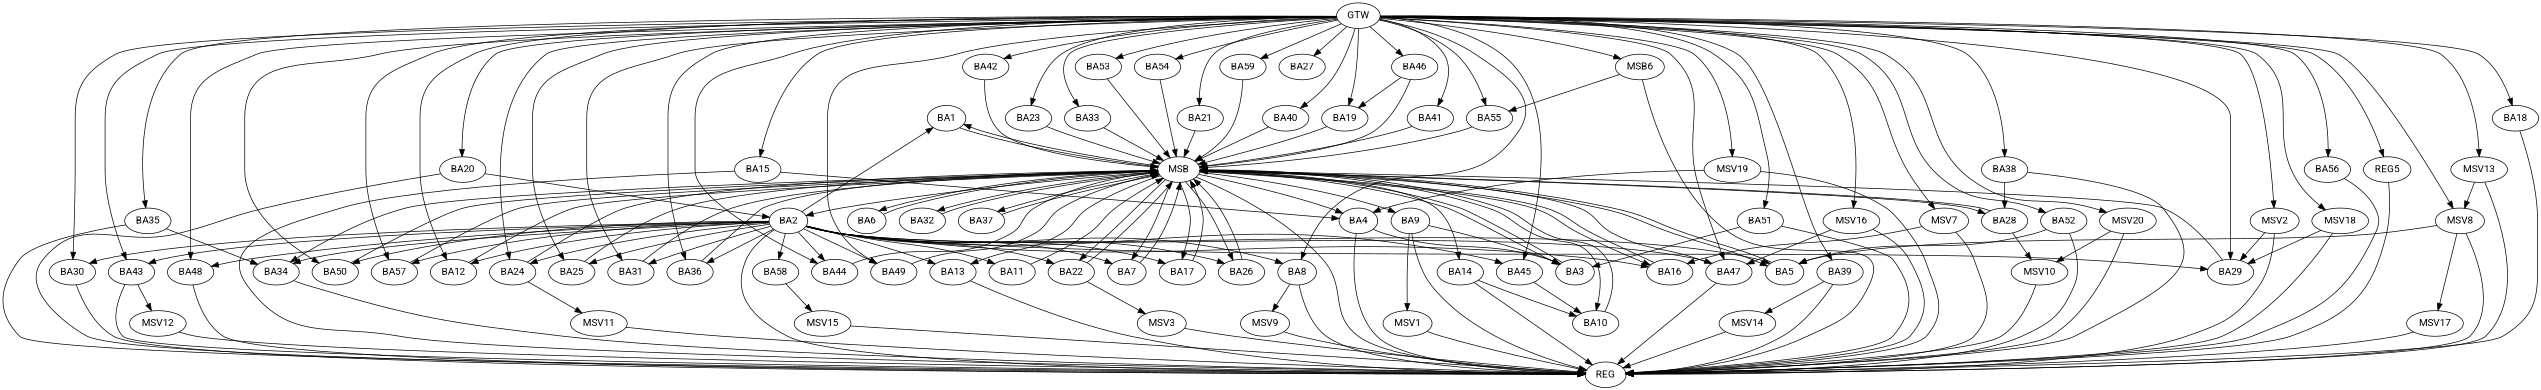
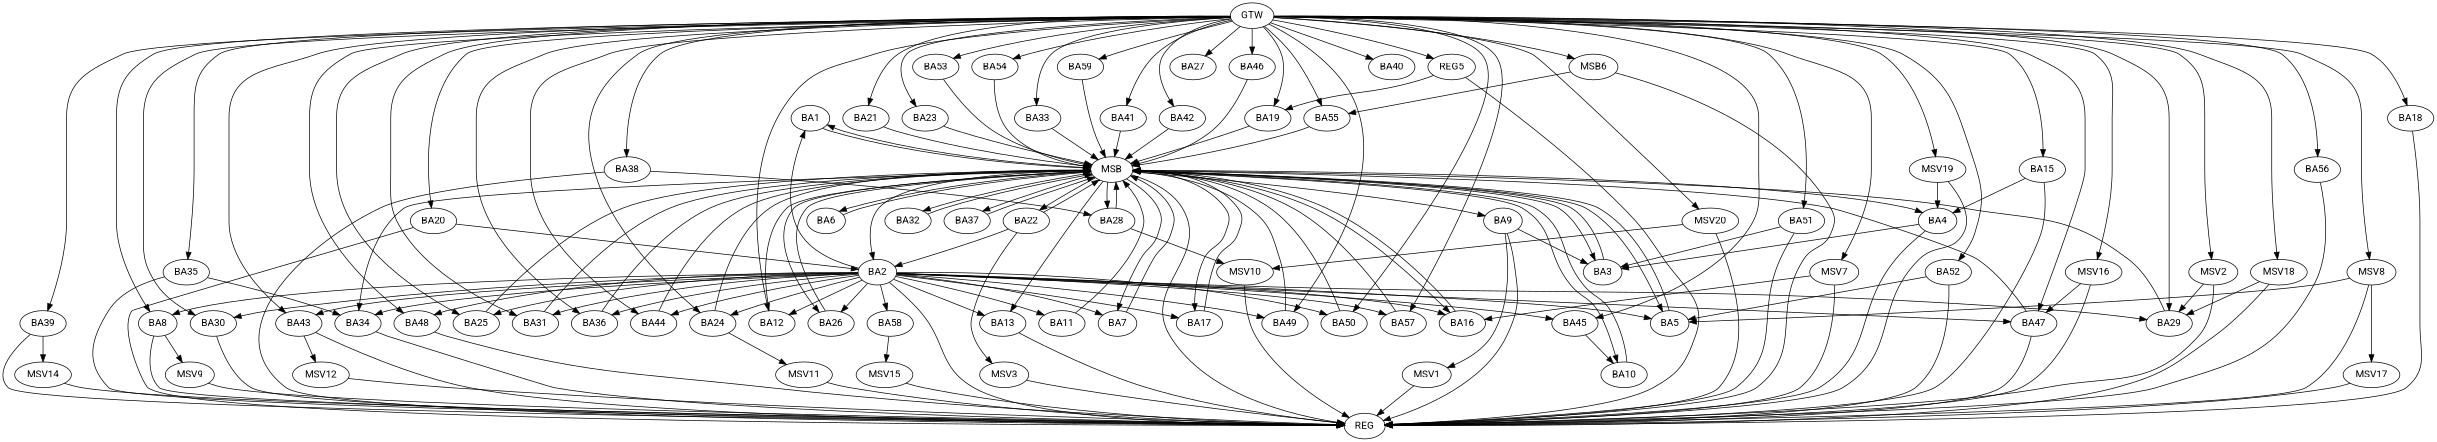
(1383, 90) -> (1363, 92)
(1235, 143) -> none
(2479, 170) -> none
(927, 243) -> (955, 248)
(1460, 272) -> none
